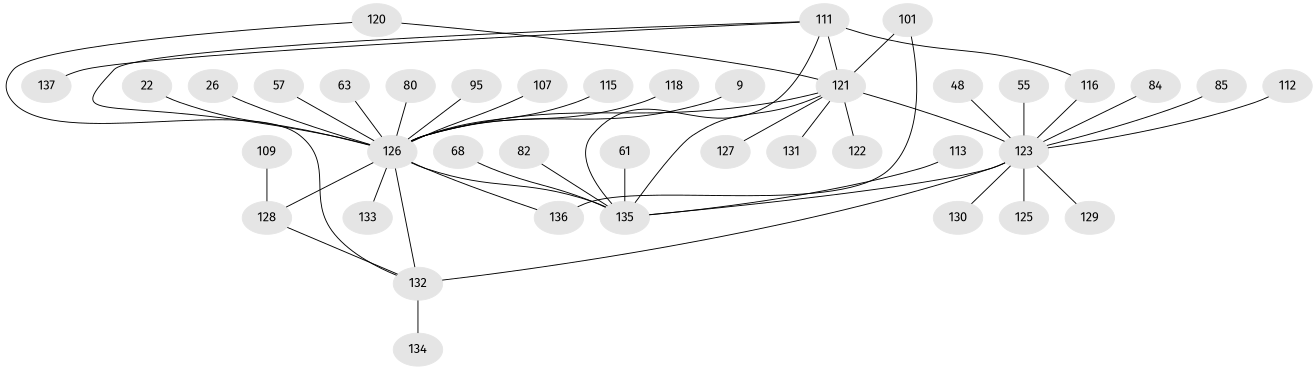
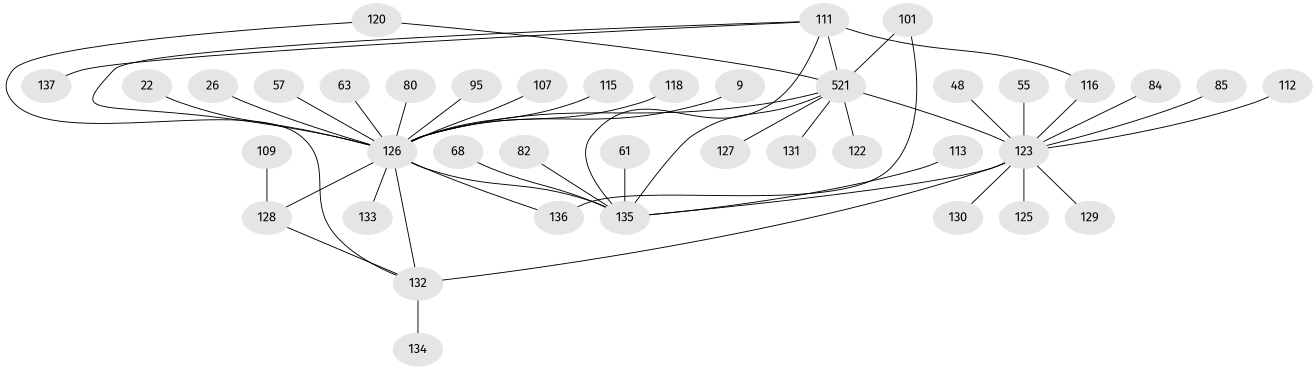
(841, 86) -> (841, 86)
